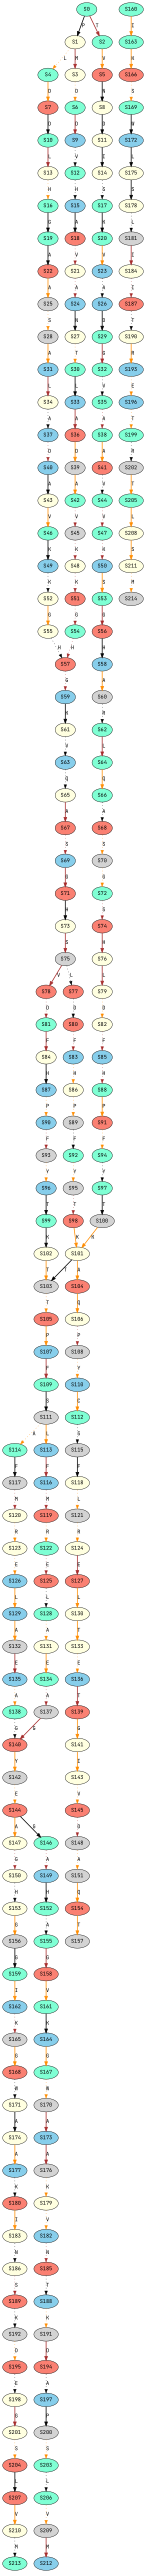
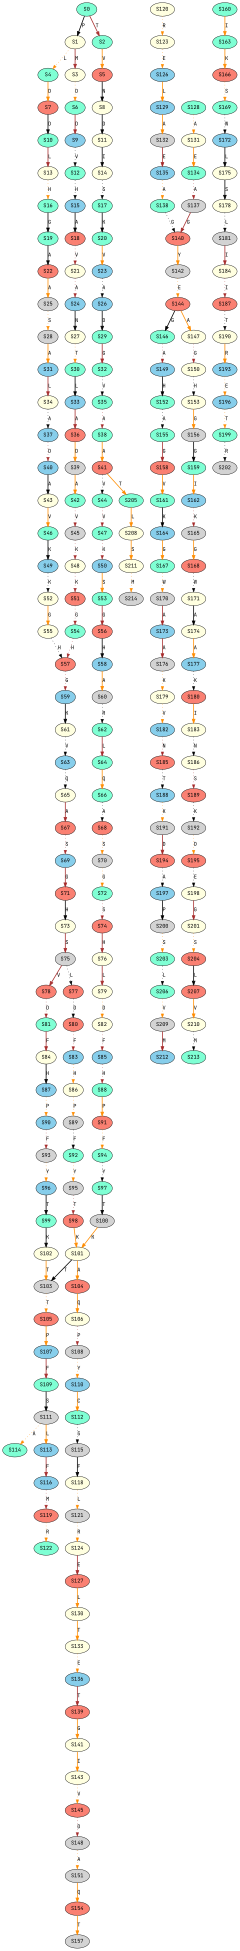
(131, 122) -> (225, 122)
(131, 482) -> (115, 483)
(15, 1483) -> none
(46, 1581) -> none
